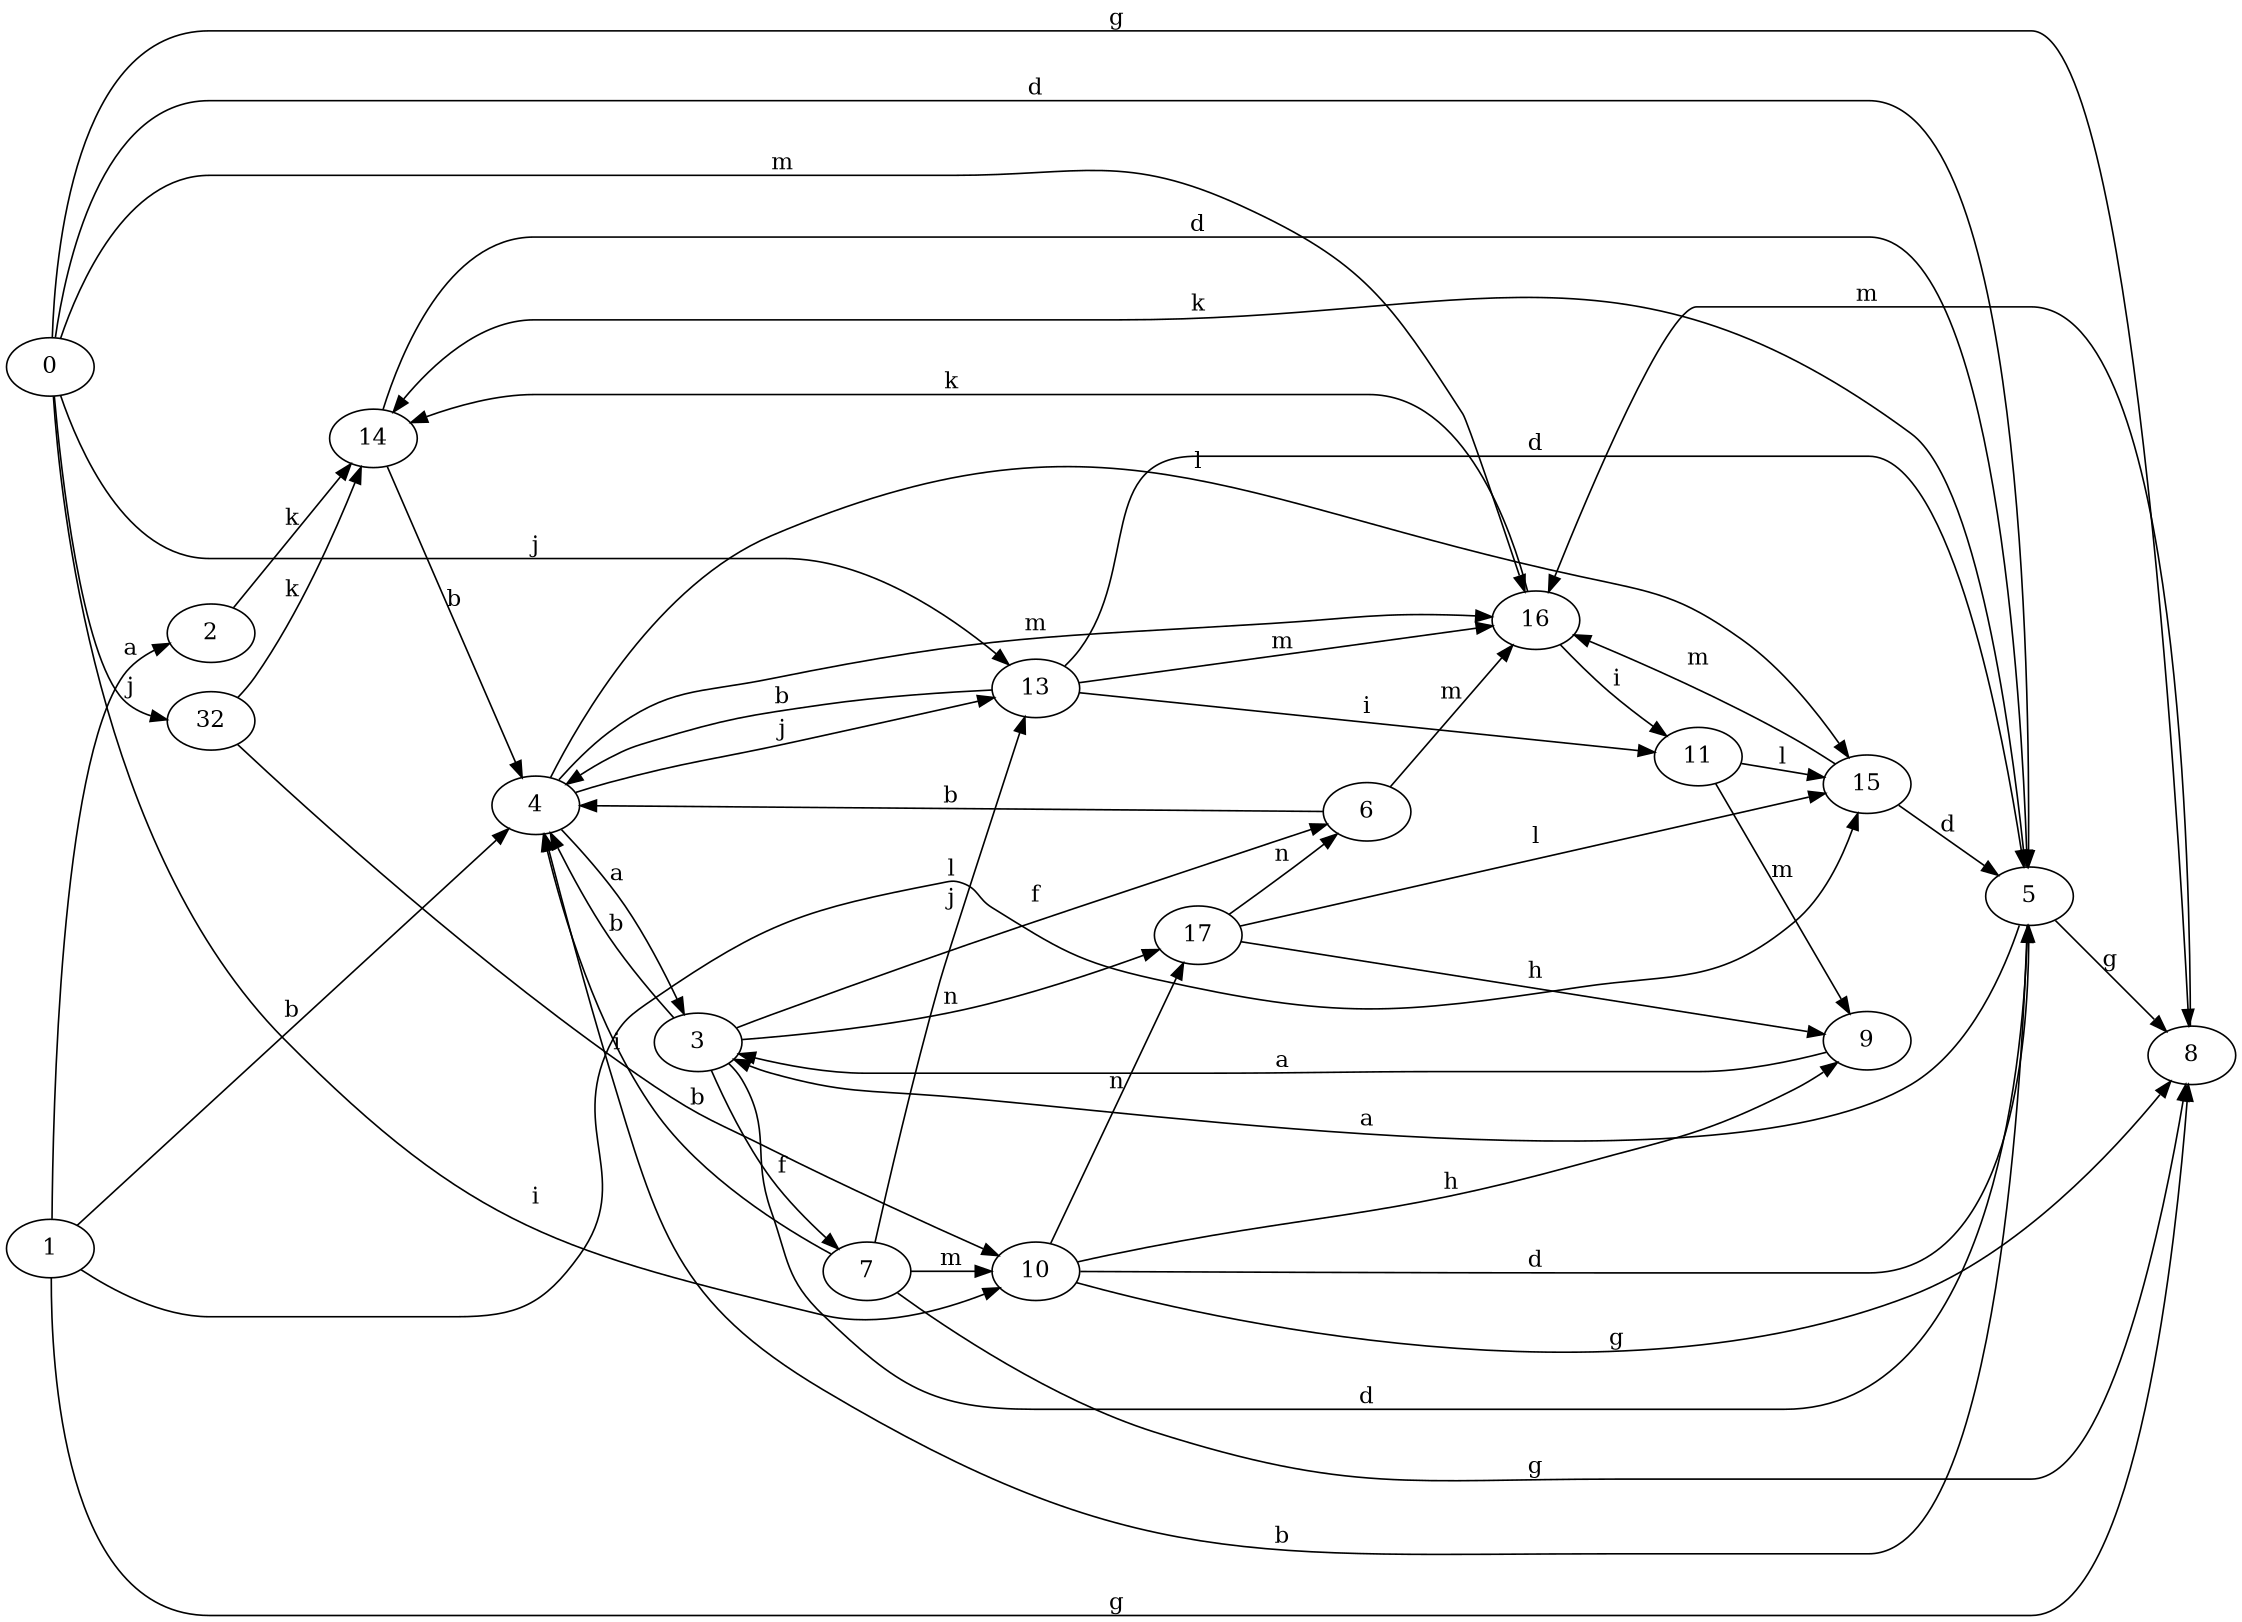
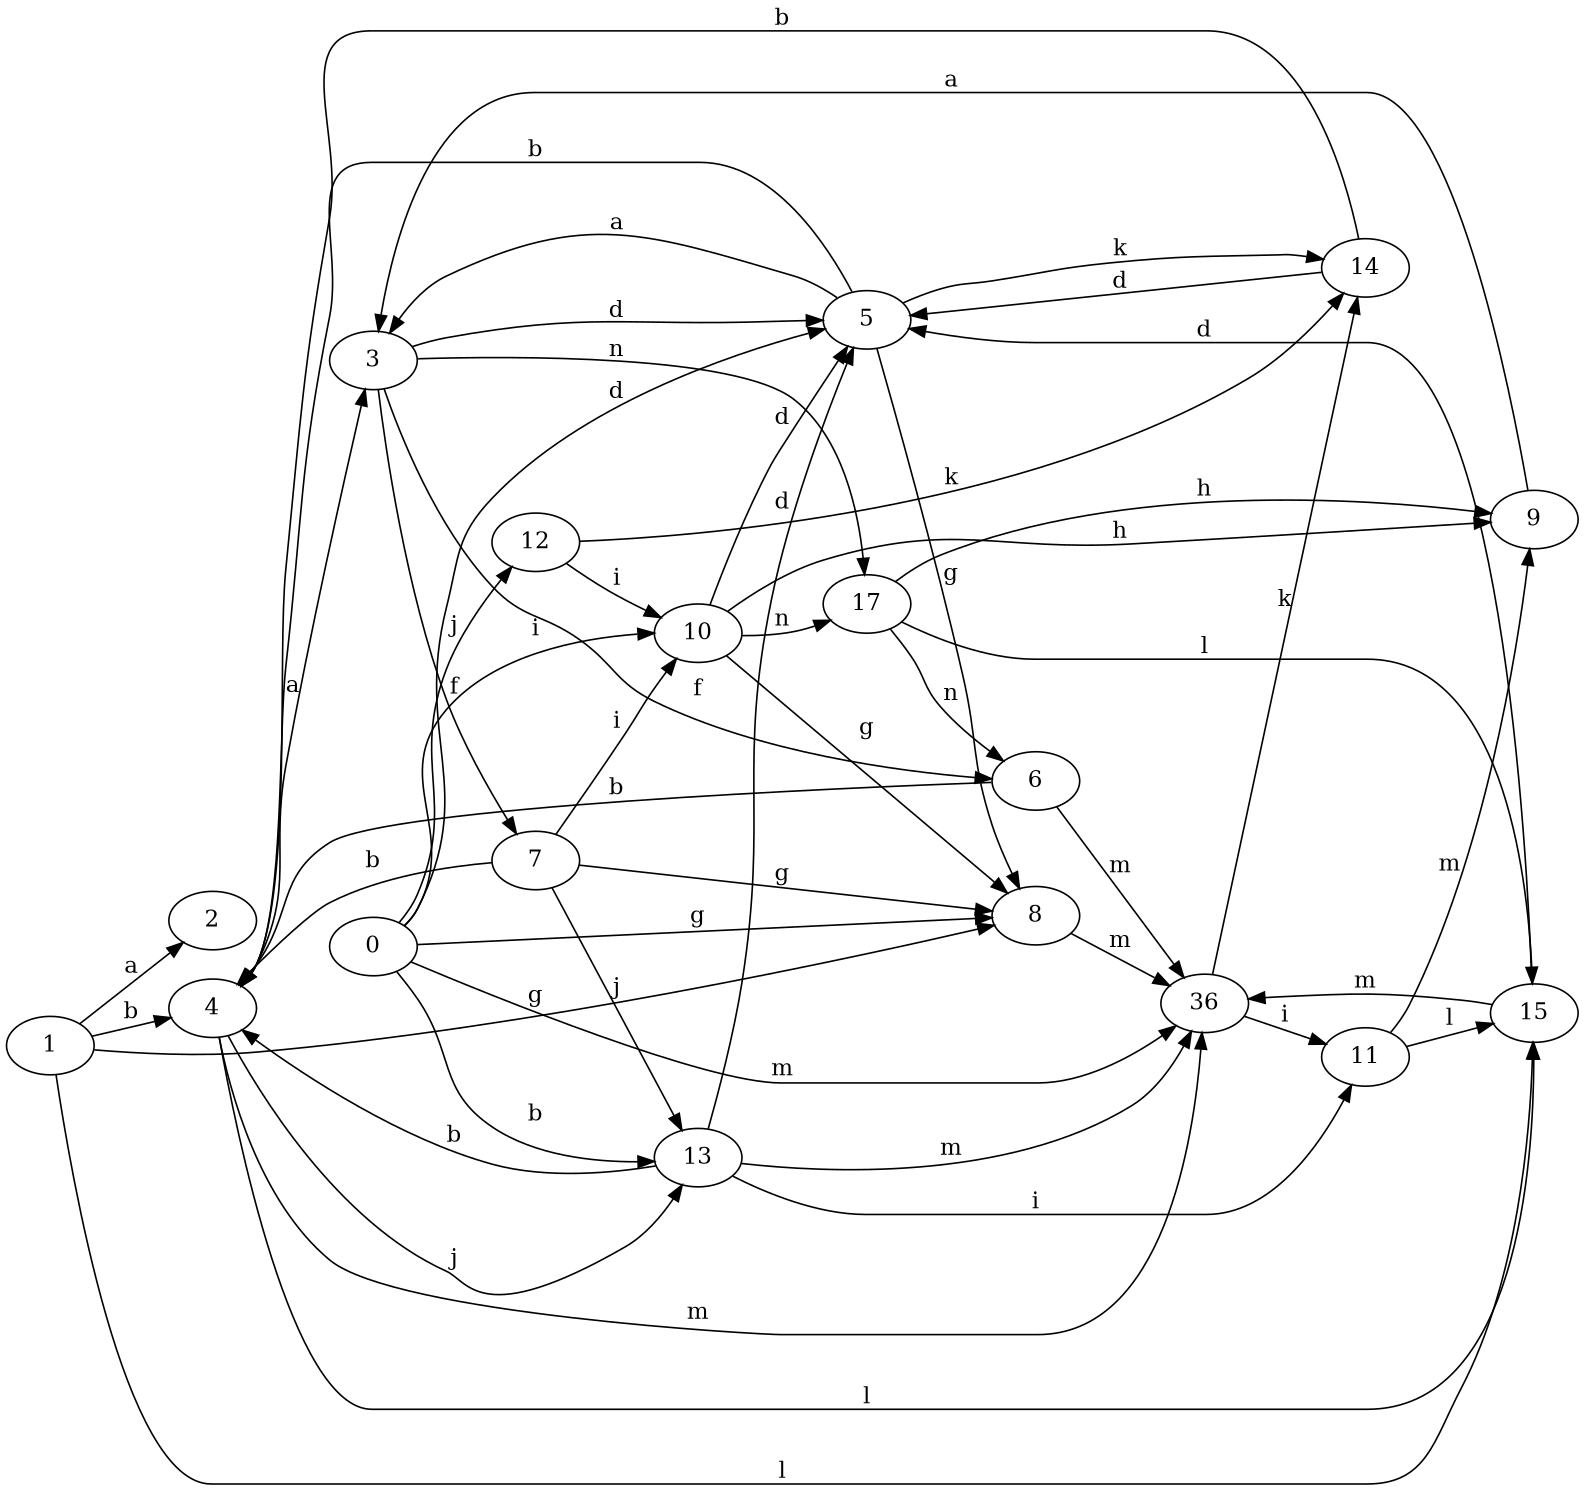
(287, 542) -> none
(536, 546) -> (536, 1115)
(1536, 620) -> (1205, 1003)
(211, 721) -> (536, 542)
(609, 938) -> none
(951, 1259) -> (617, 722)
